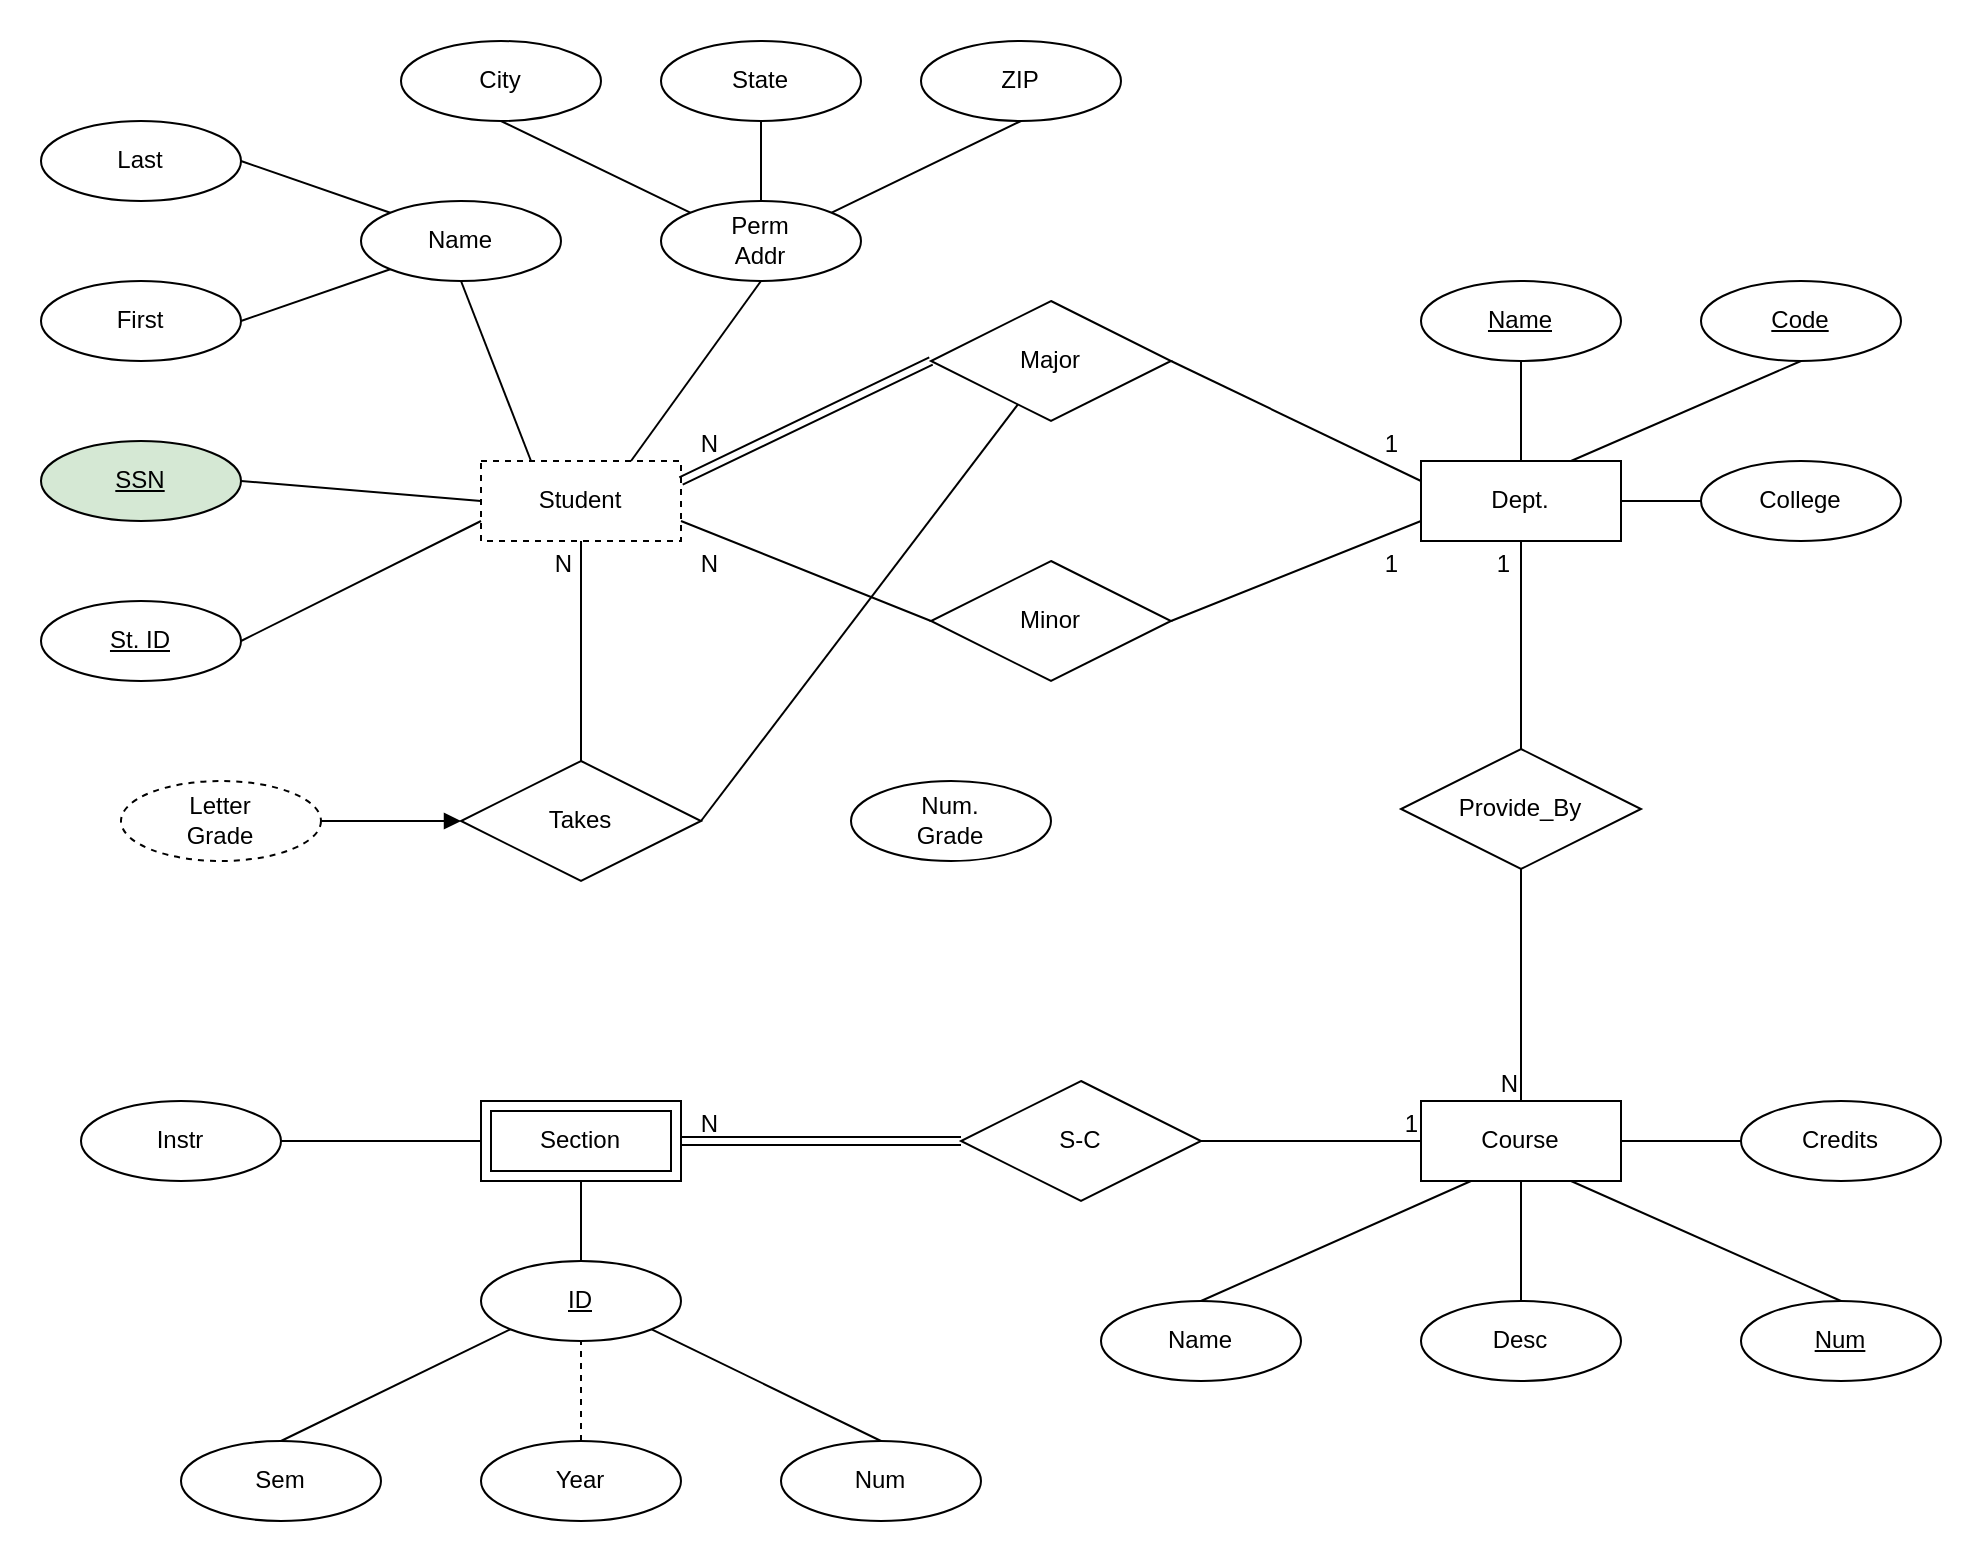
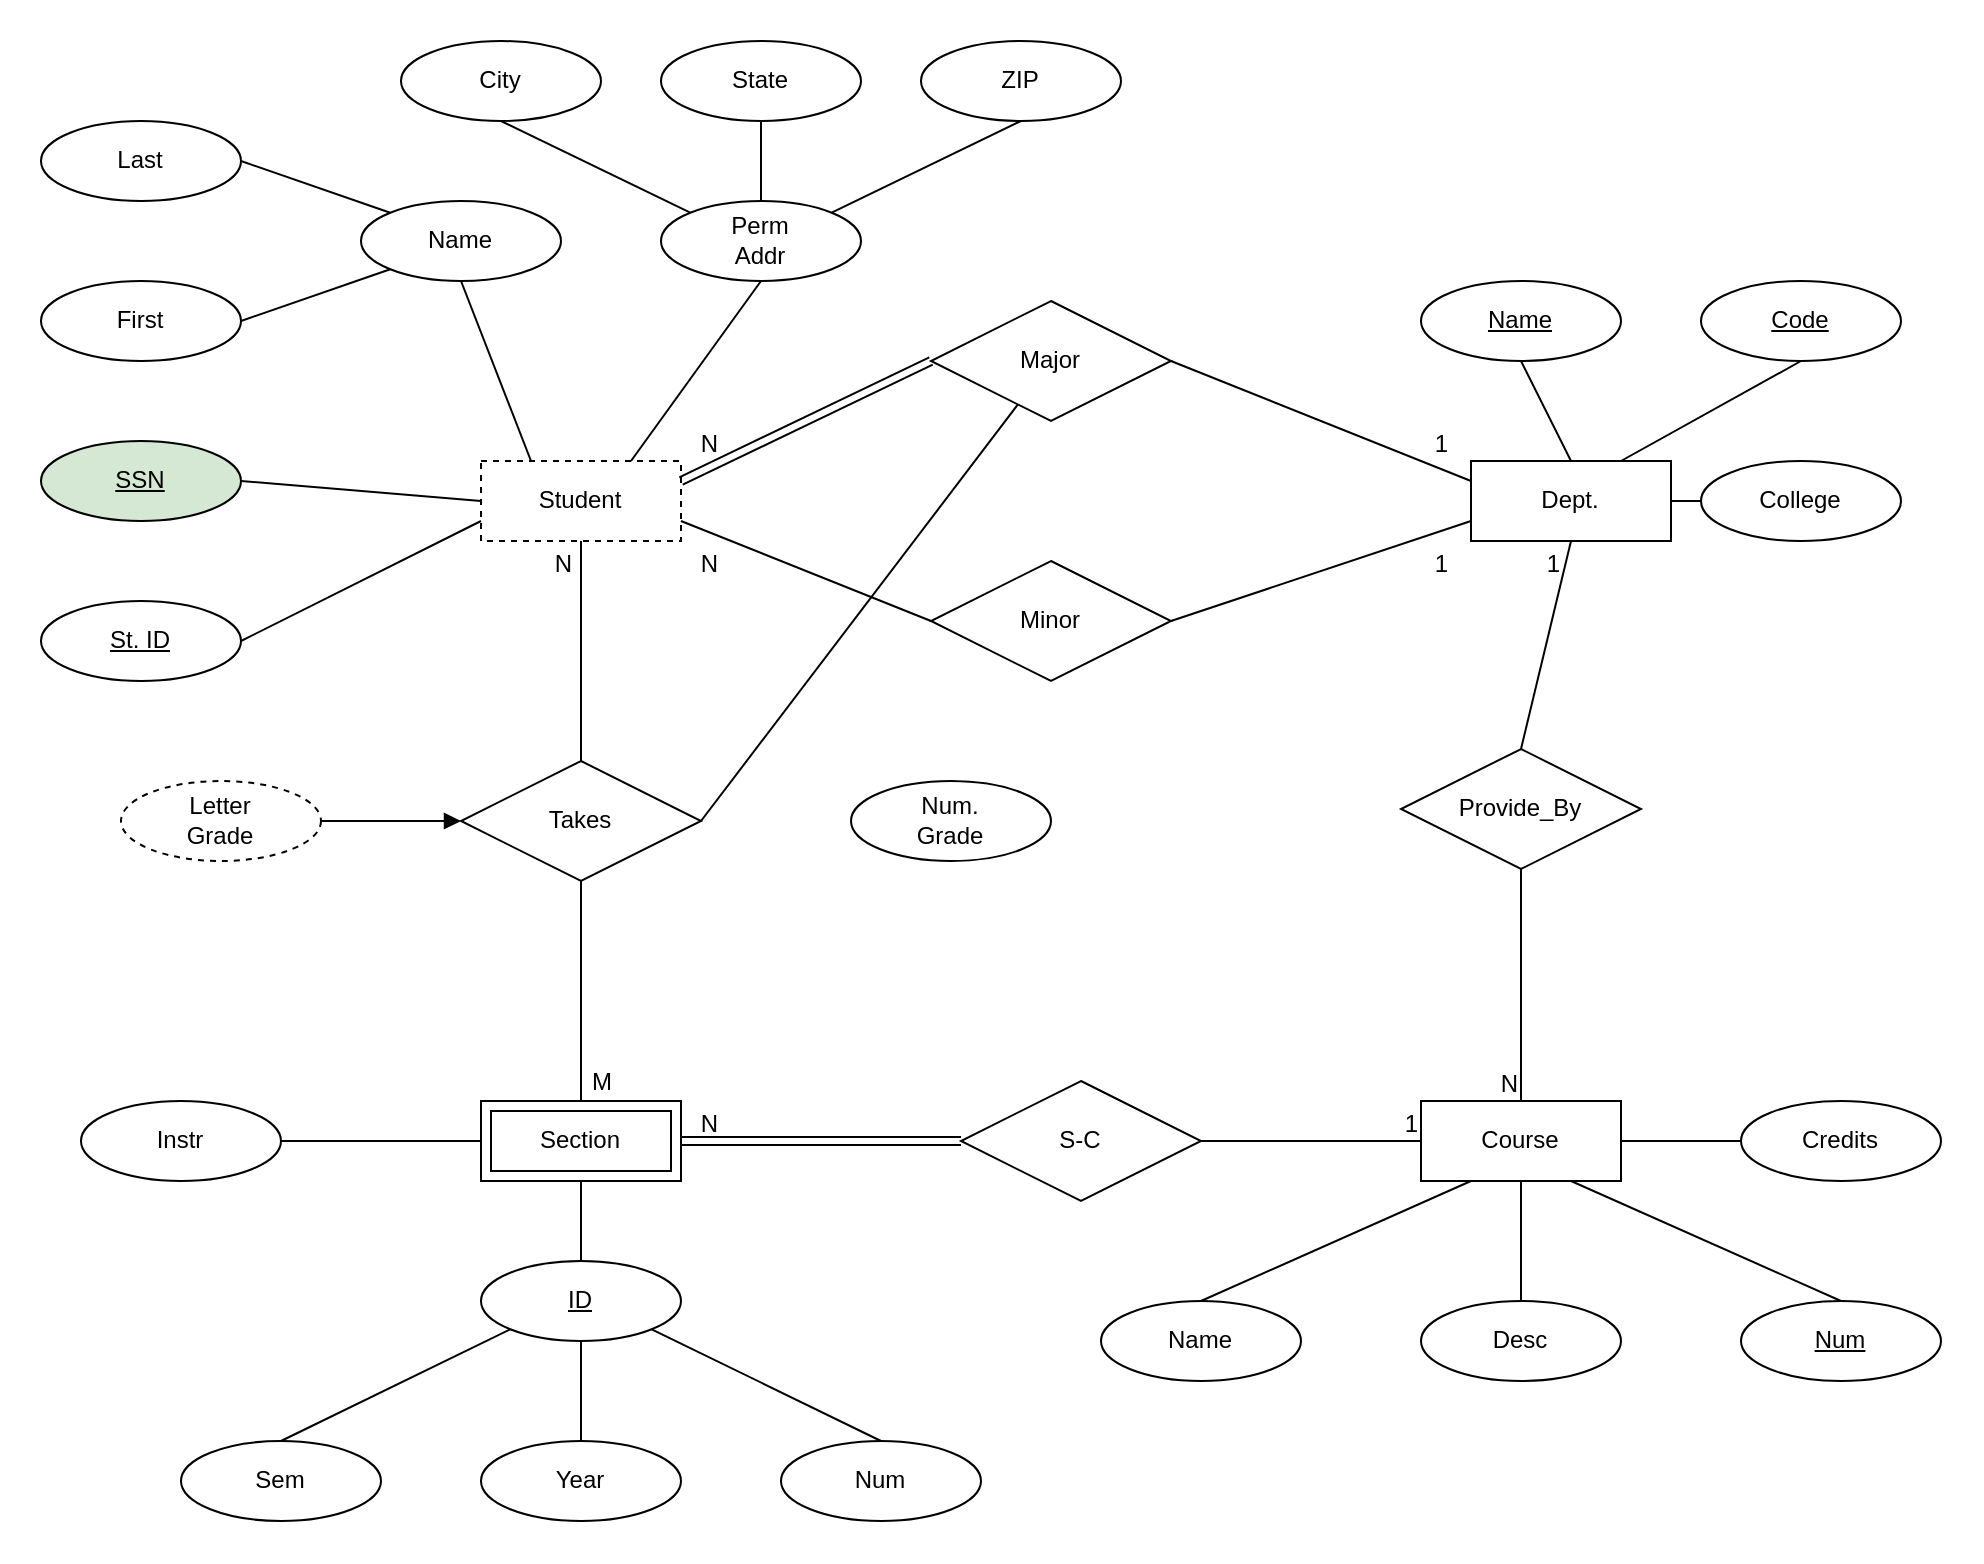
(1521, 501) -> (1571, 501)
none -> (581, 991)
(581, 1391) -> (581, 1391)
